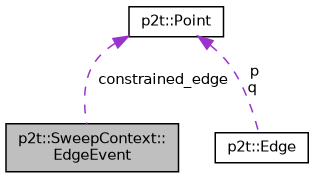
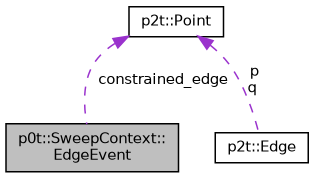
(92, 148) -> (92, 148)
